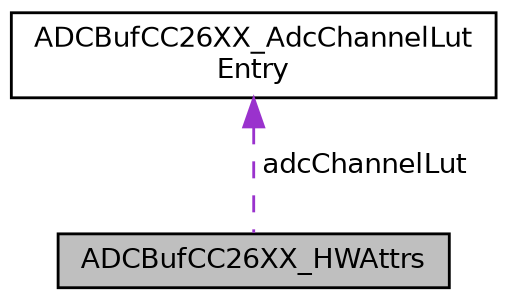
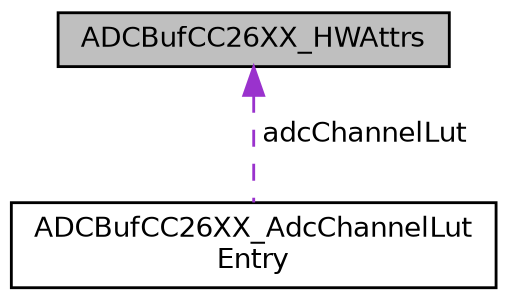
(254, 180) -> (254, 149)
